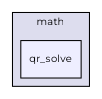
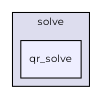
(51, 22) -> (51, 22)
